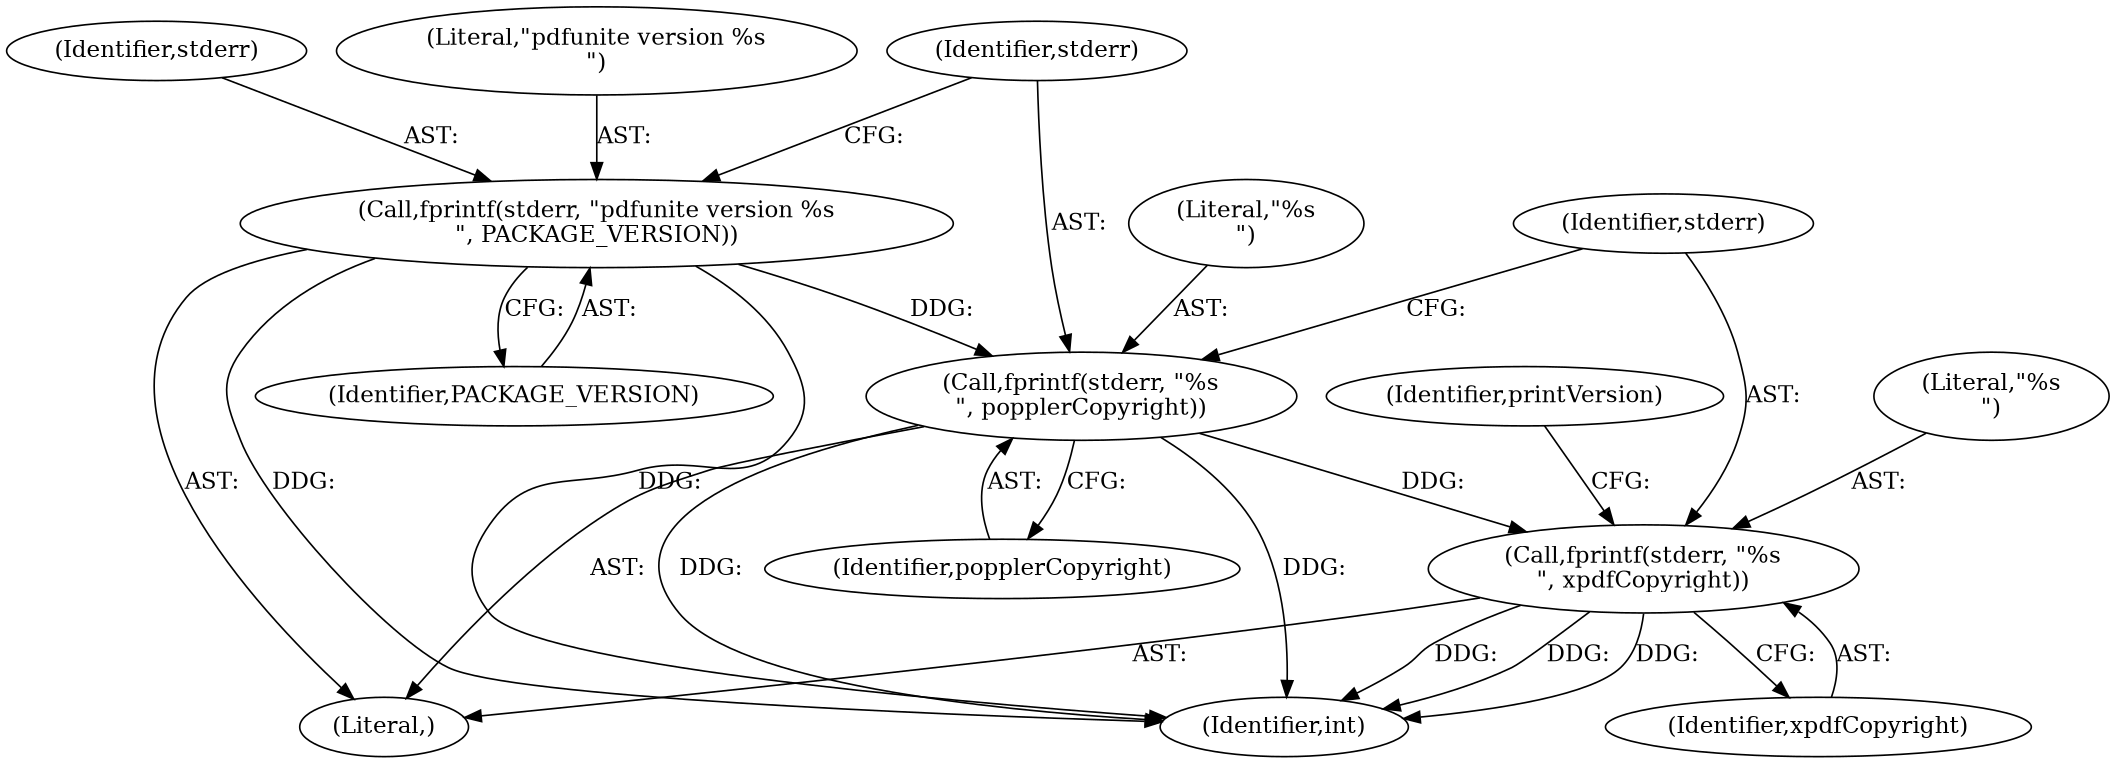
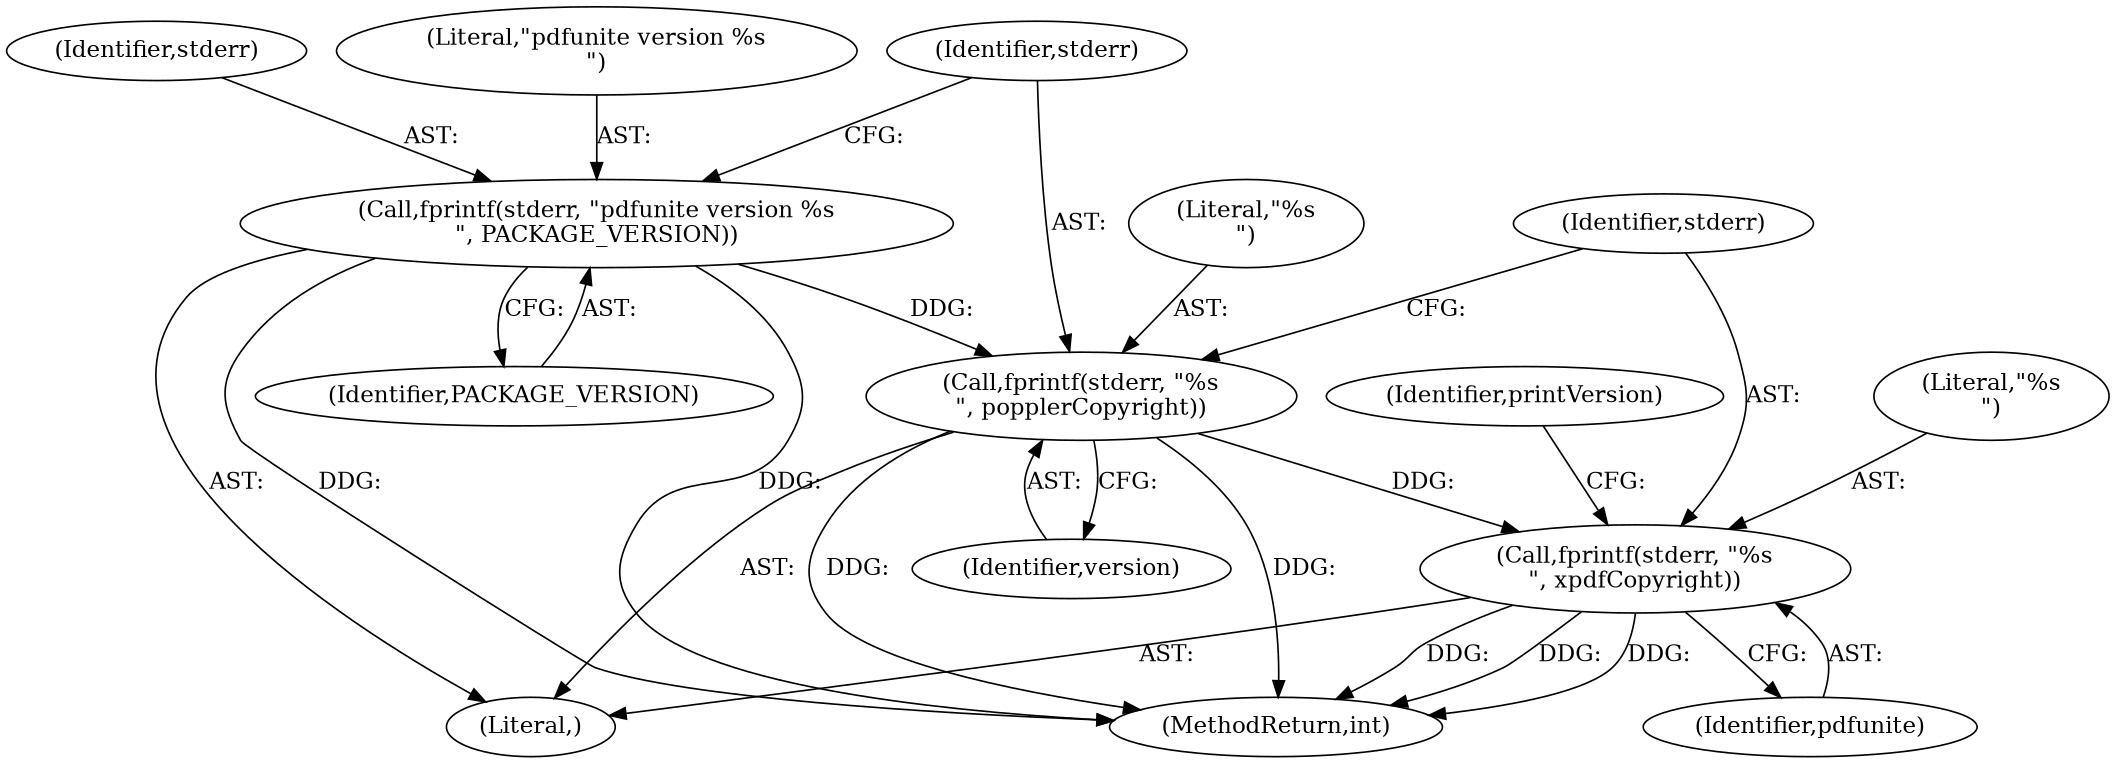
(1002, 569) -> (1072, 569)
(1284, 727) -> (1276, 727)
(1818, 727) -> (1810, 727)
